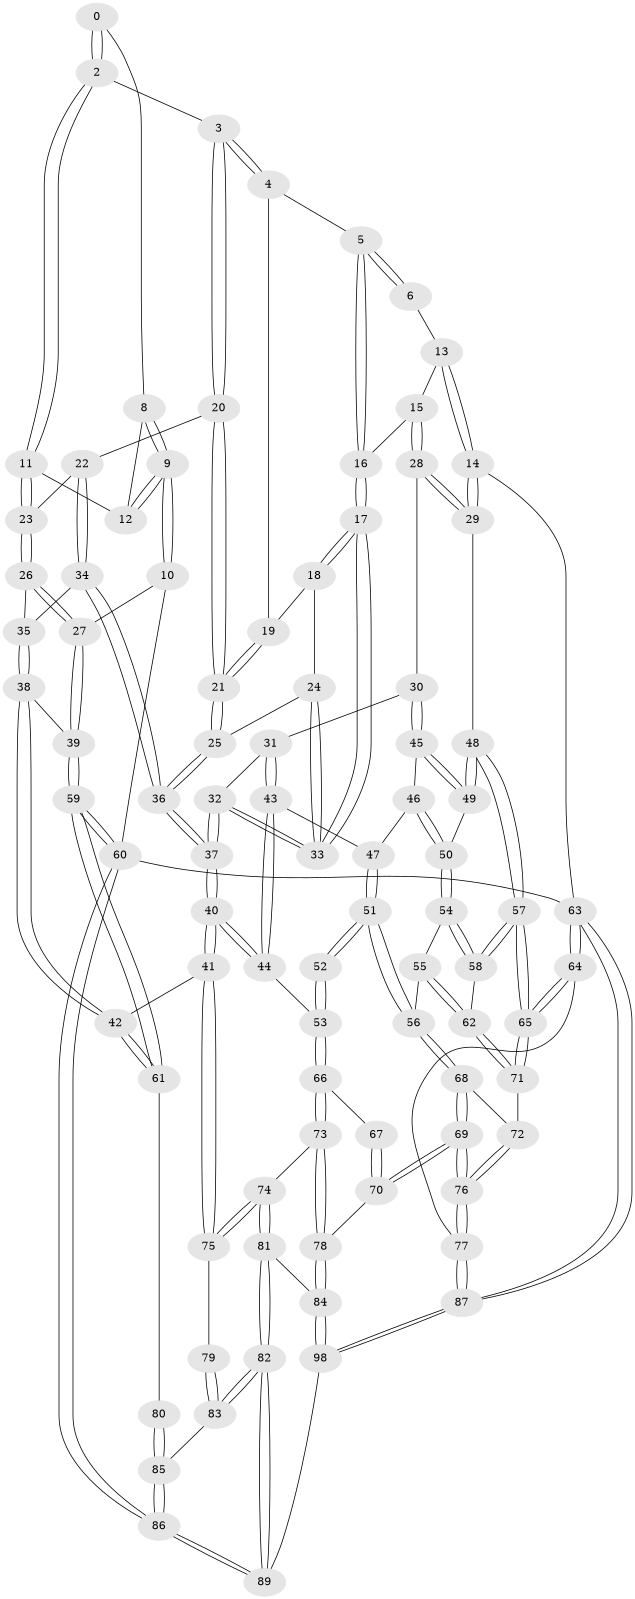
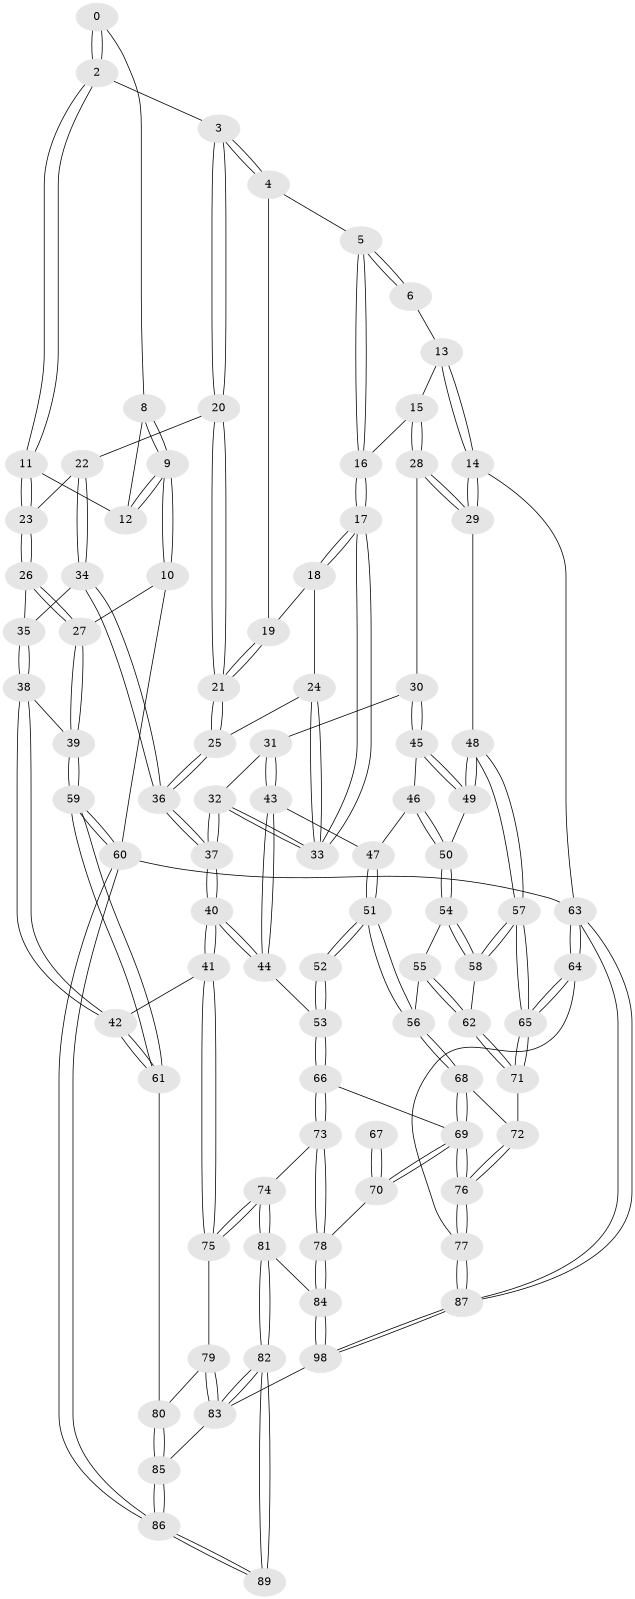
(349, 1107) -> (391, 1107)
none -> (184, 1387)
(301, 1472) -> (273, 1384)
